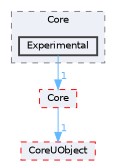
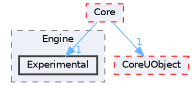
(58, 20) -> (58, 40)
(58, 69) -> (84, 36)
